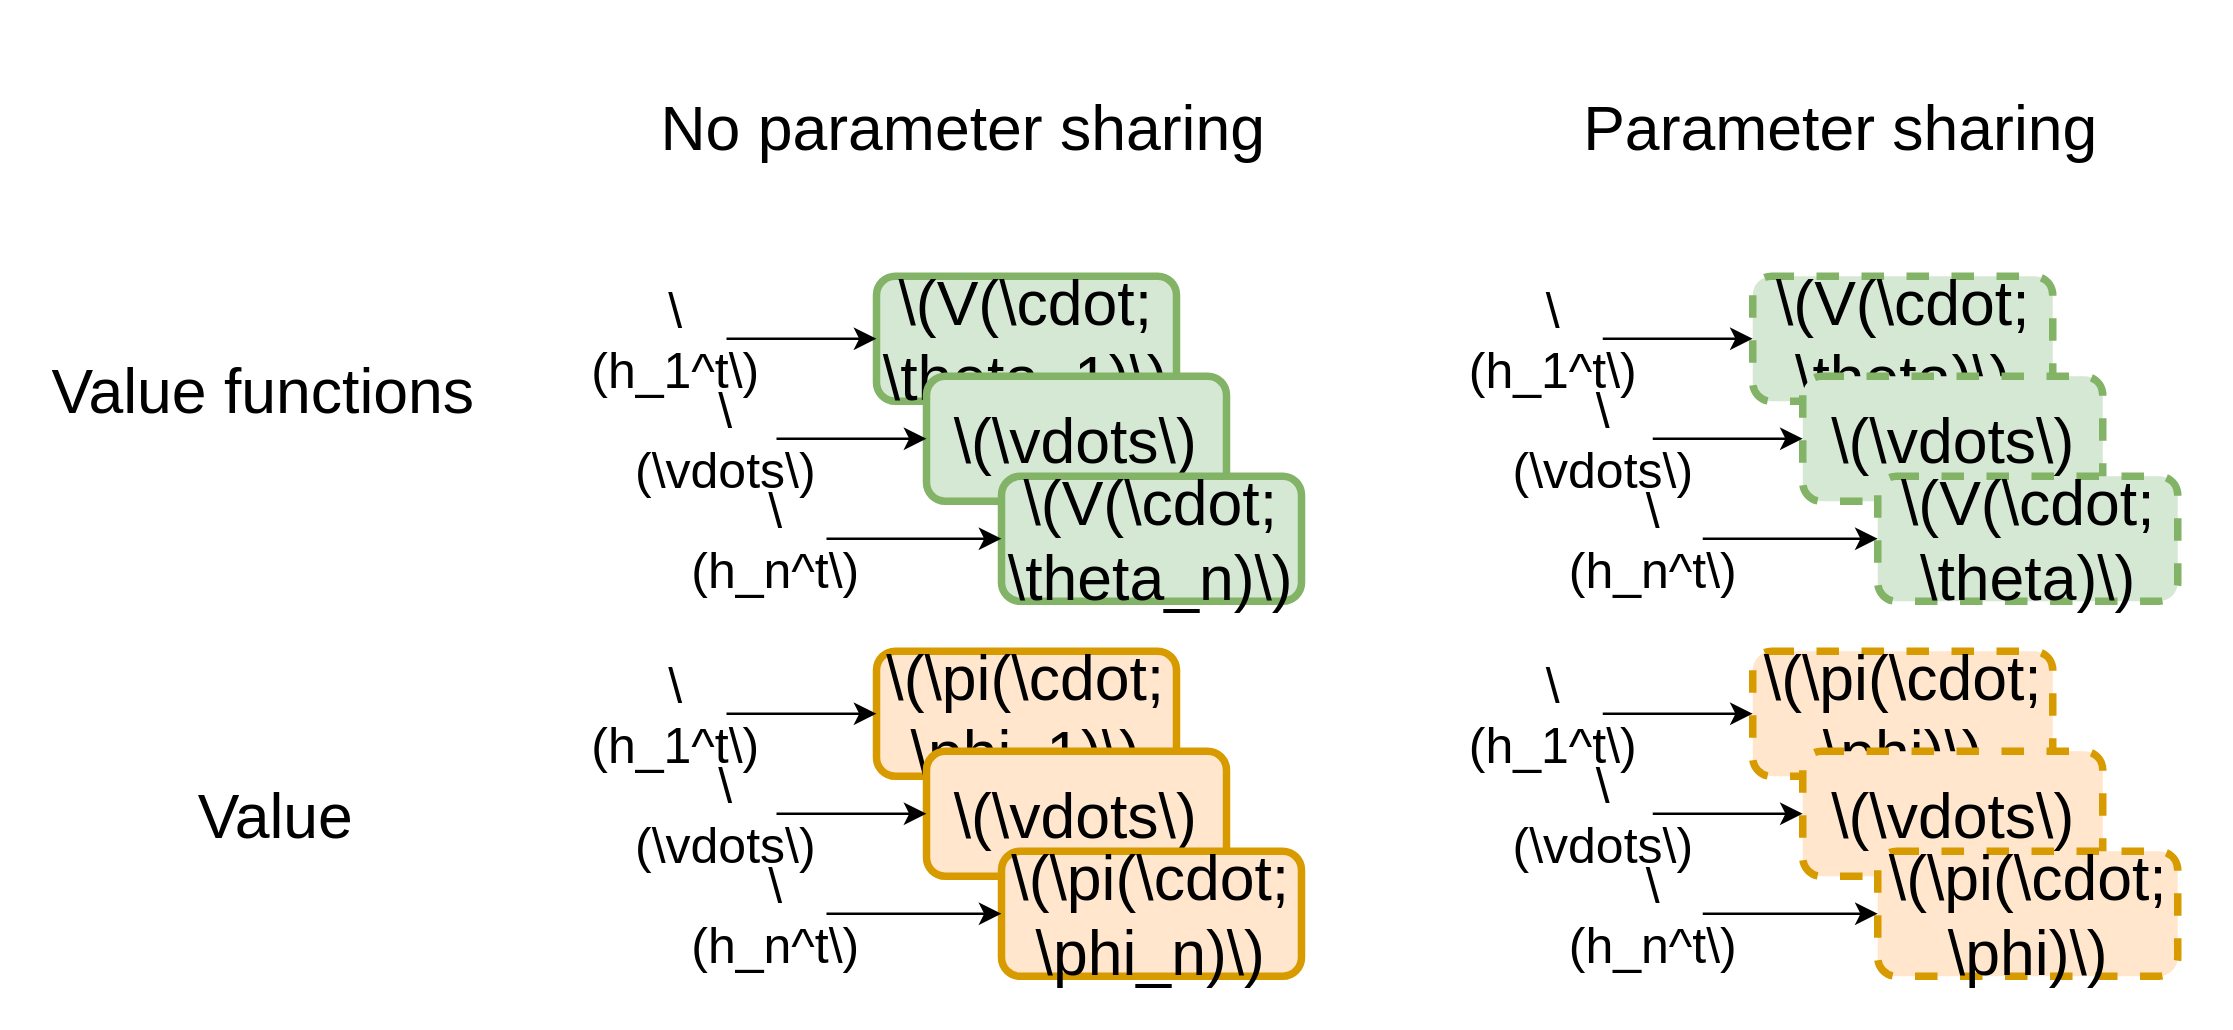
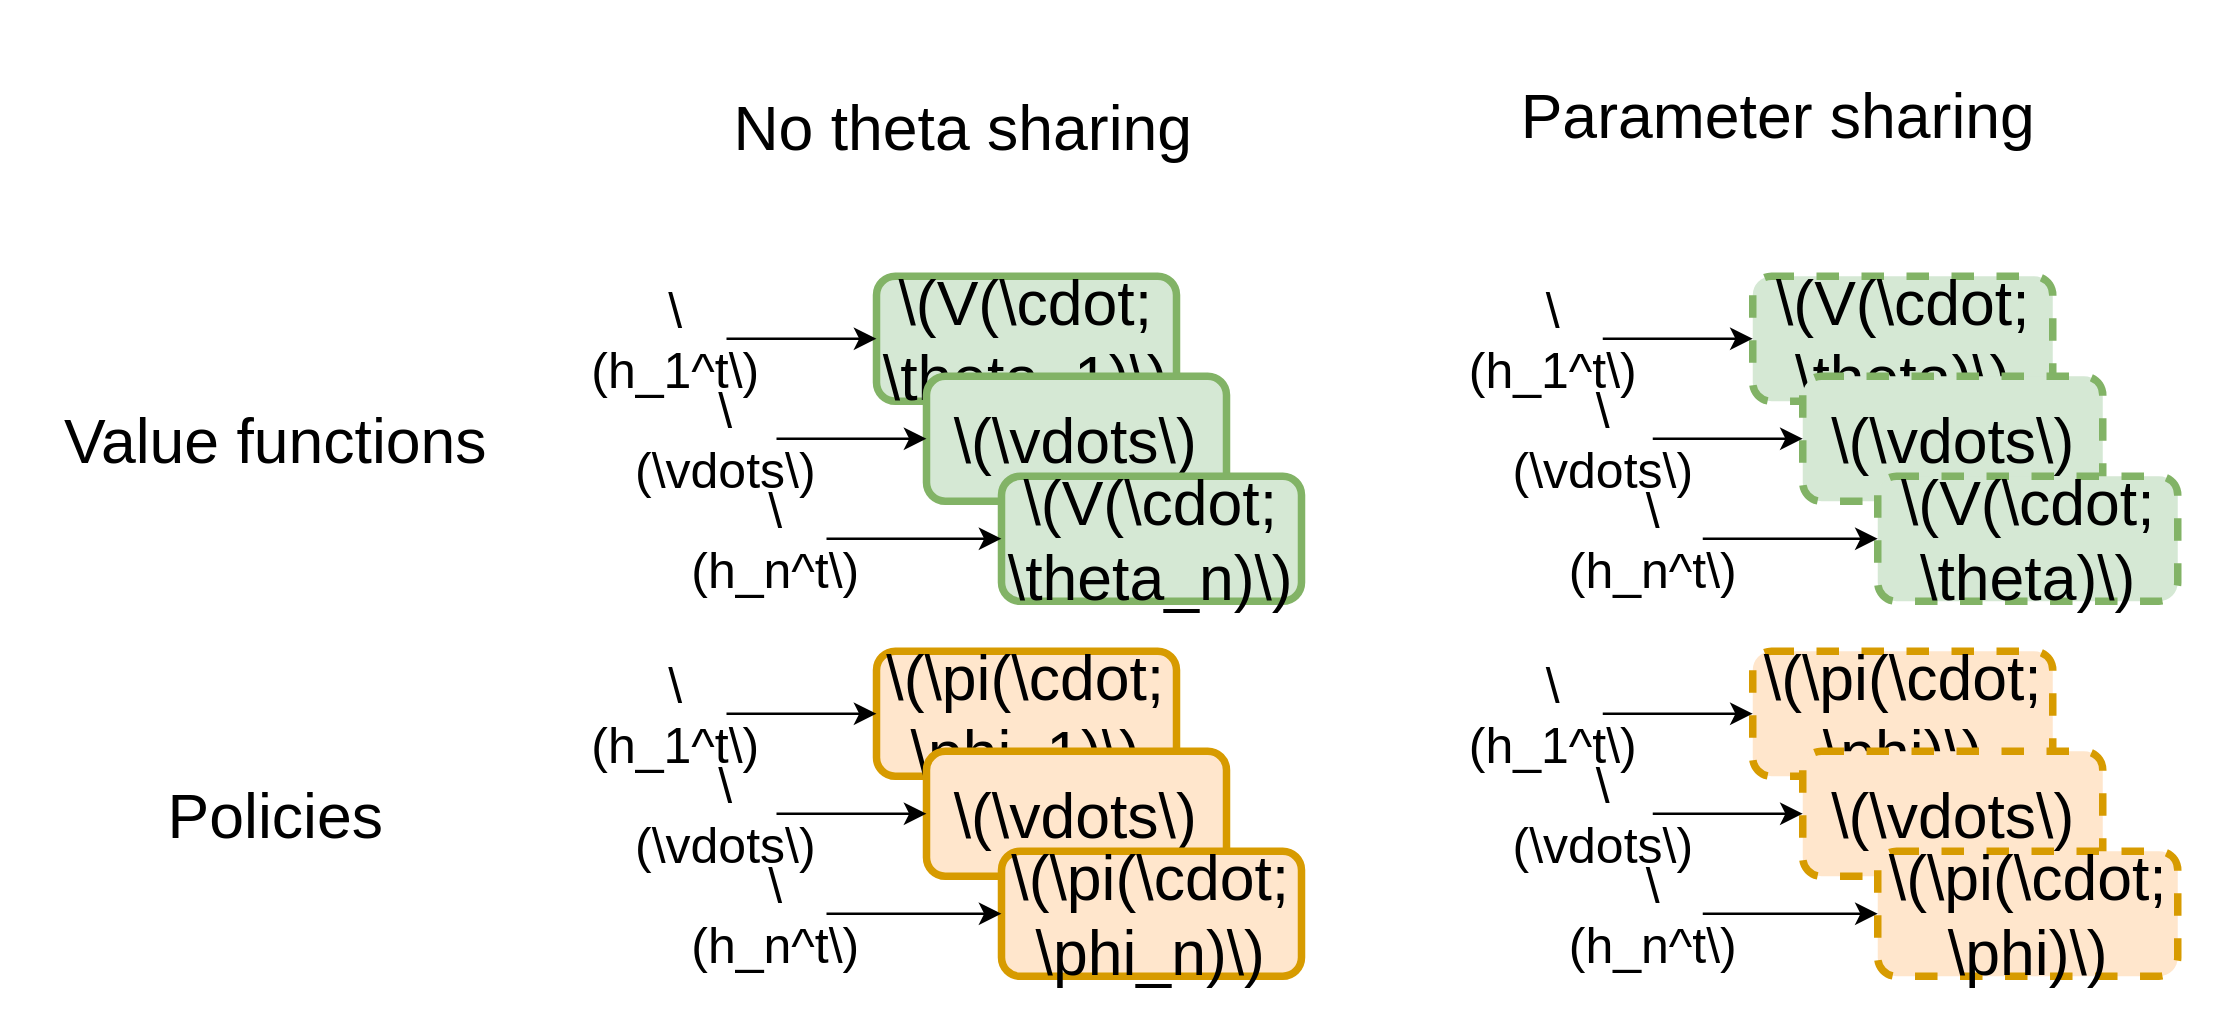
(964, 126) -> (964, 126)
(1840, 126) -> (1778, 114)
(264, 389) -> (276, 439)
(276, 814) -> (276, 814)
